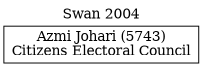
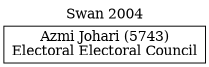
(101, 45) -> (105, 45)
